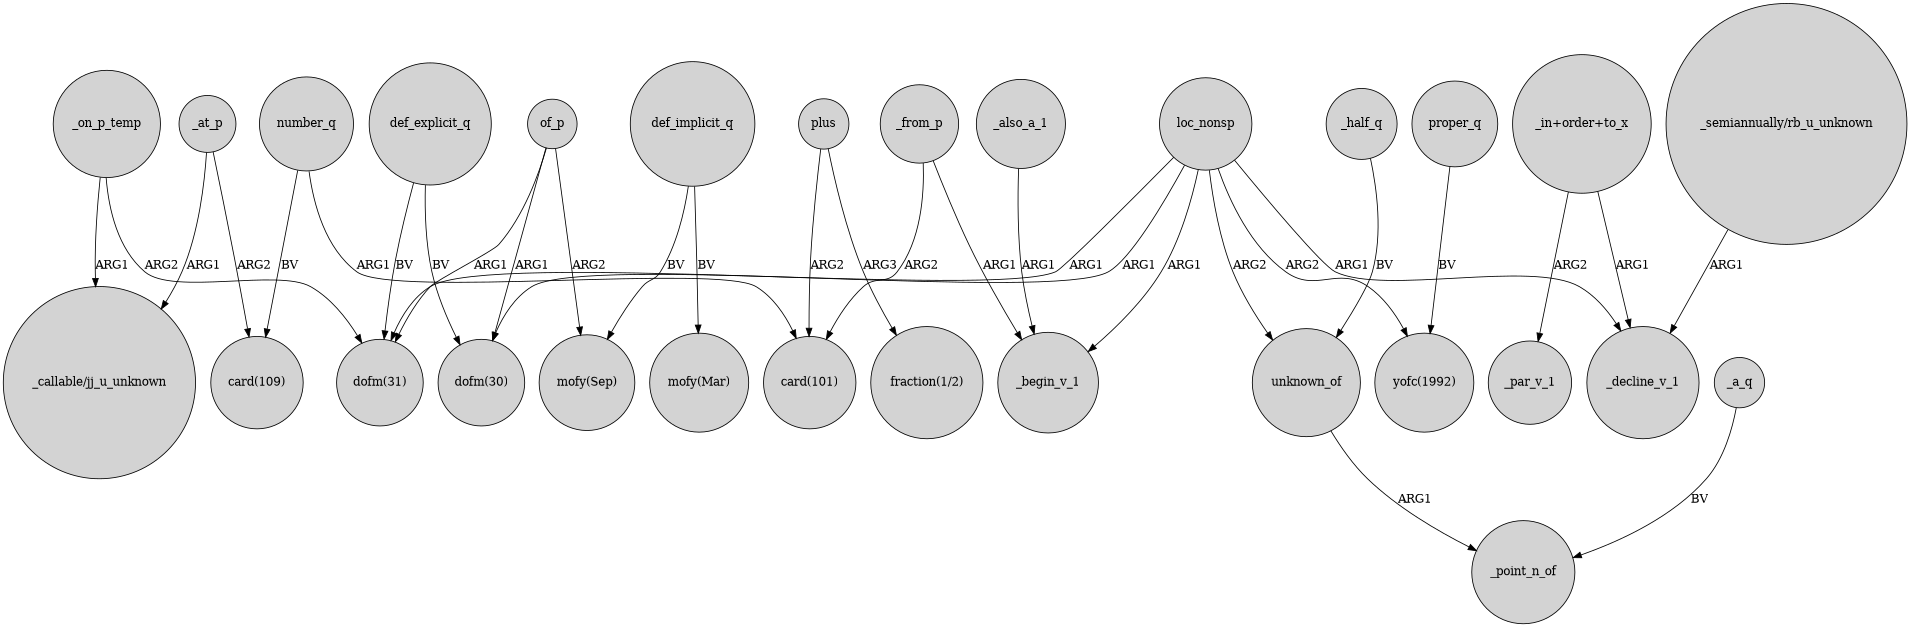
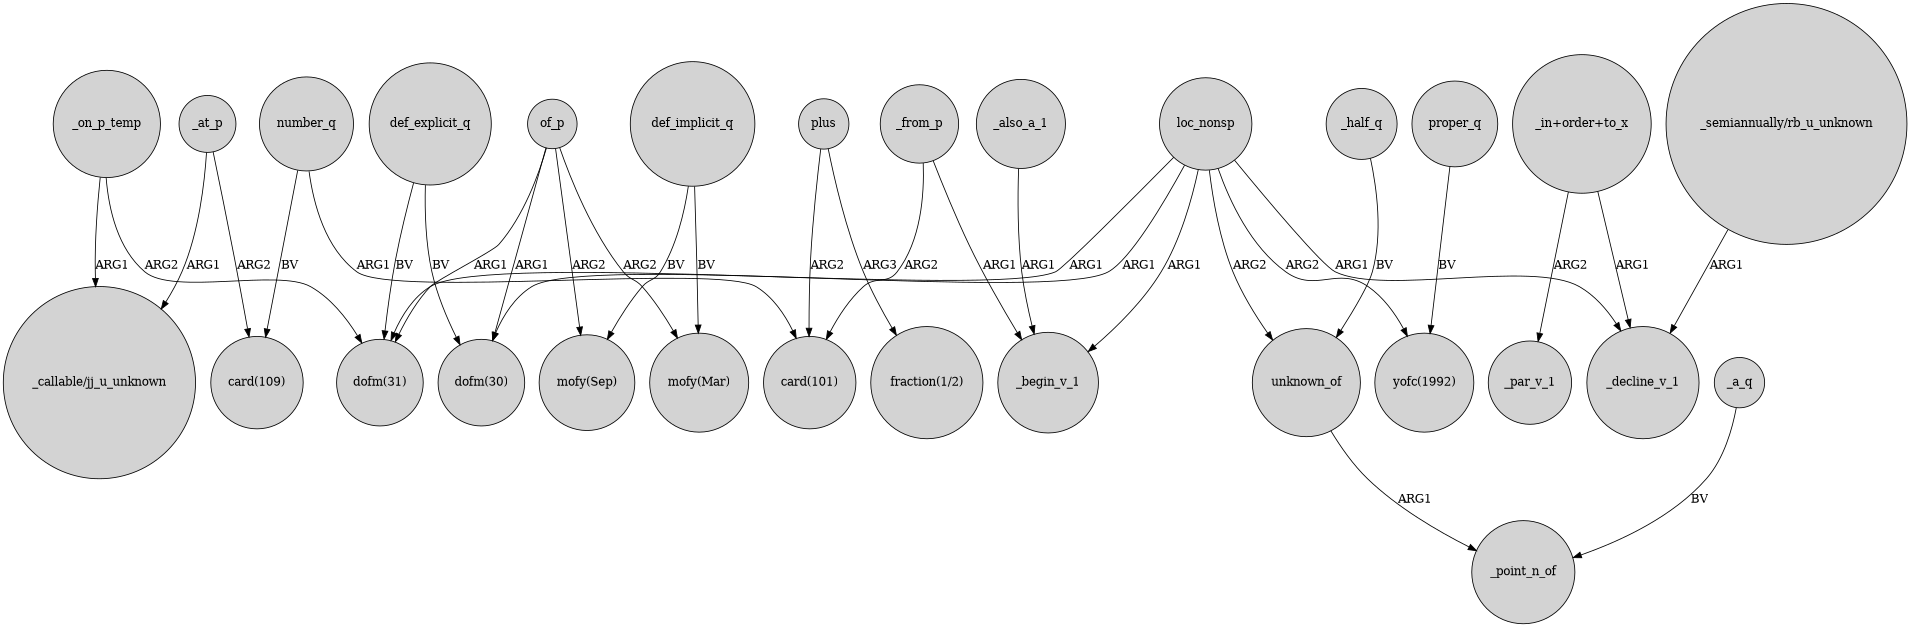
none -> (606, 247)
